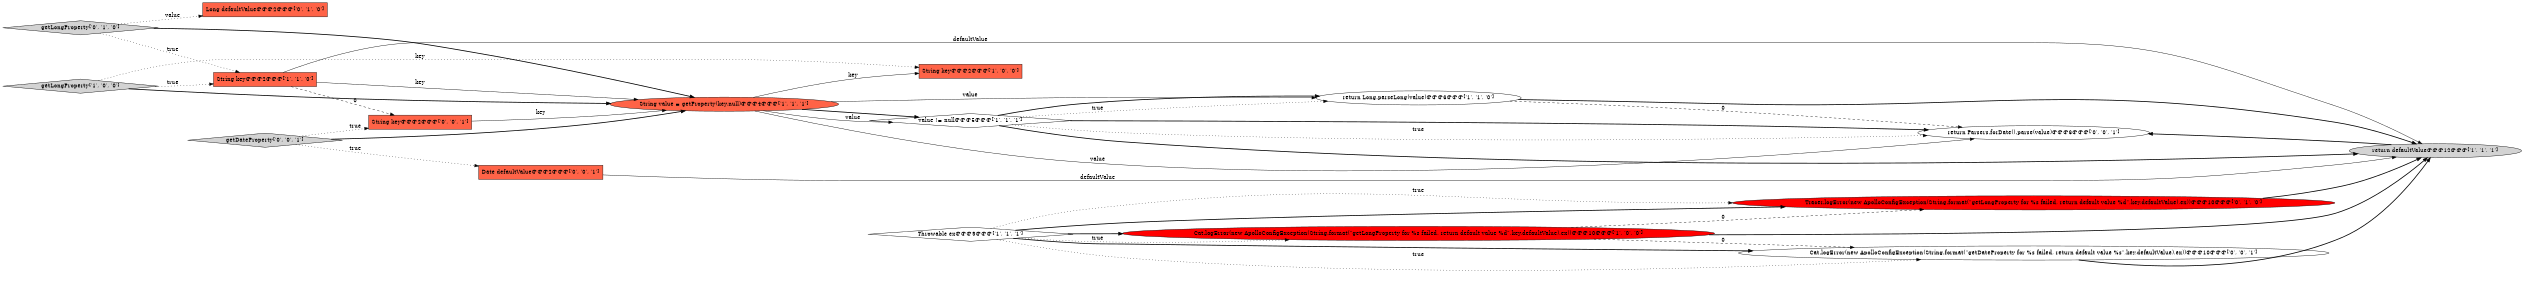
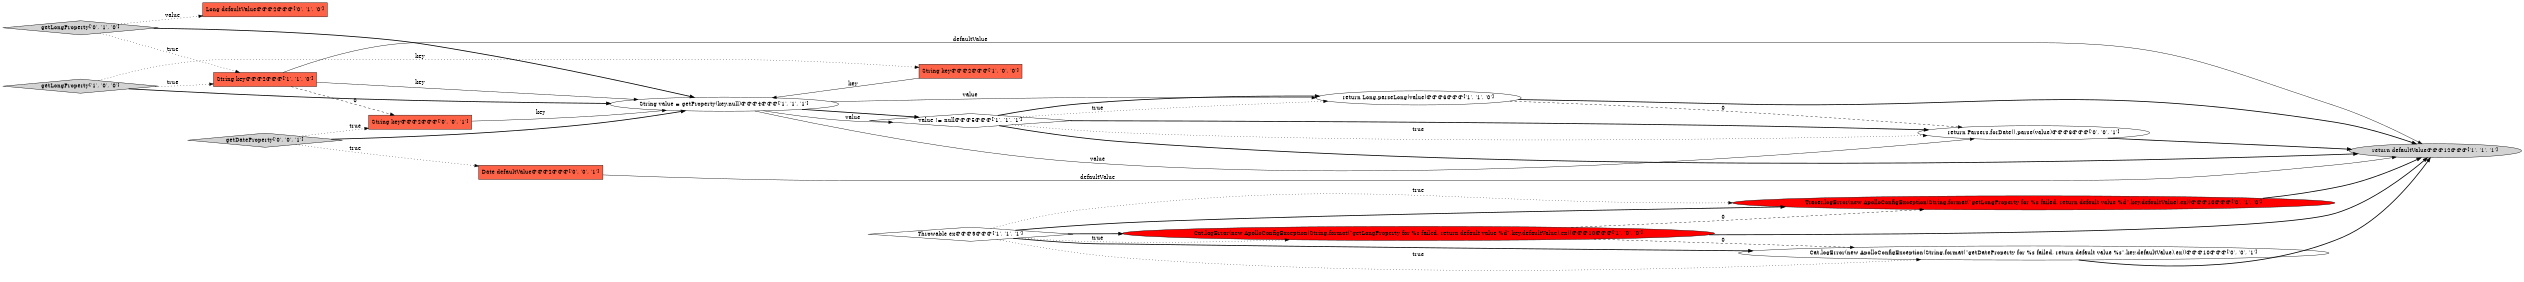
(834, 82) -> (848, 88)
(724, 104) -> (724, 104)
(2272, 138) -> (2228, 144)
